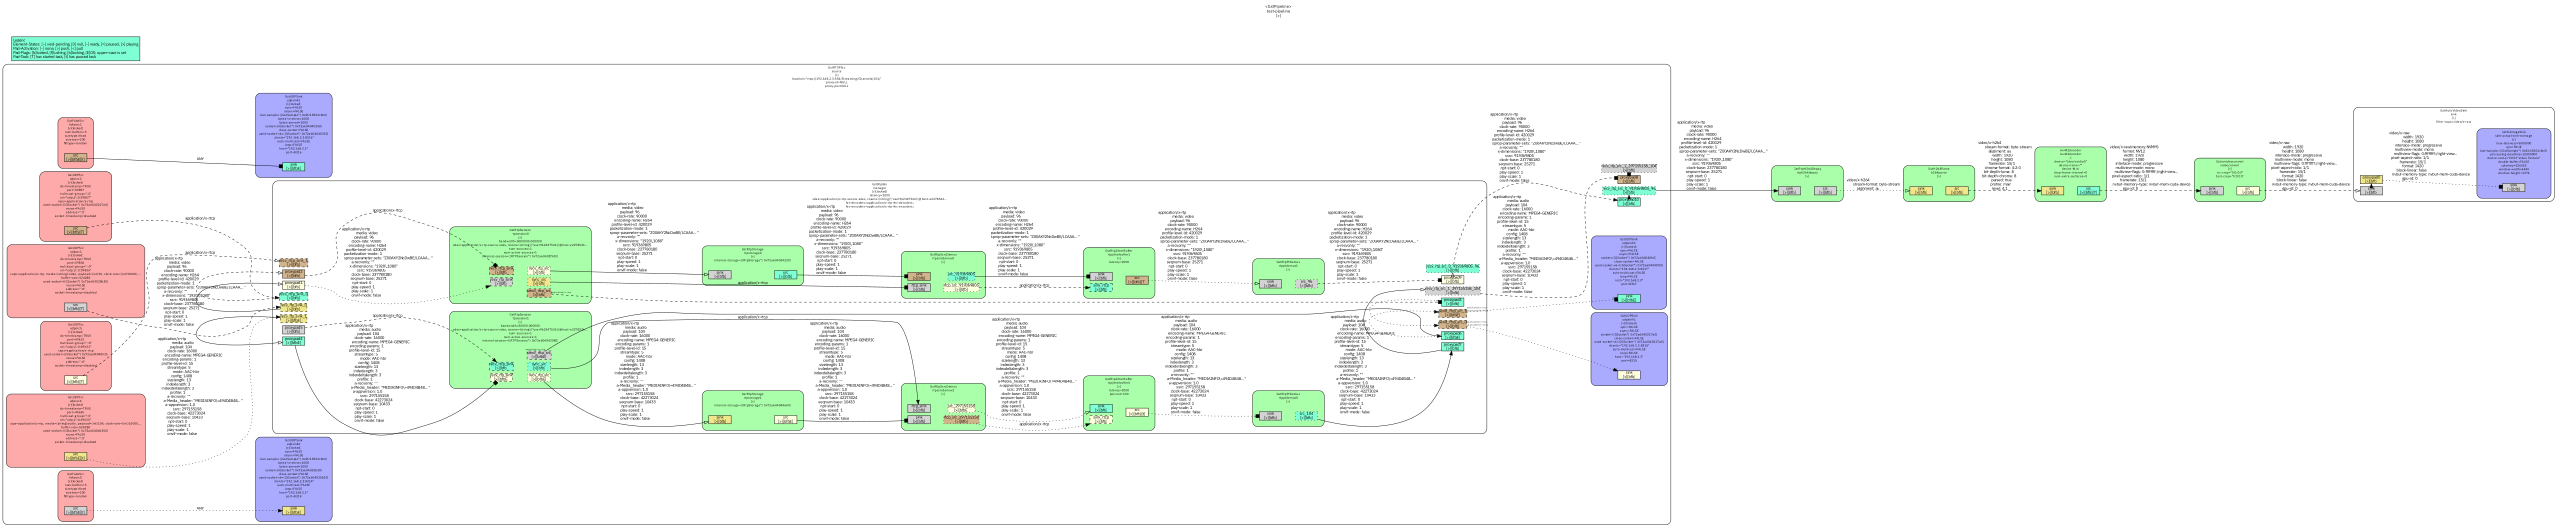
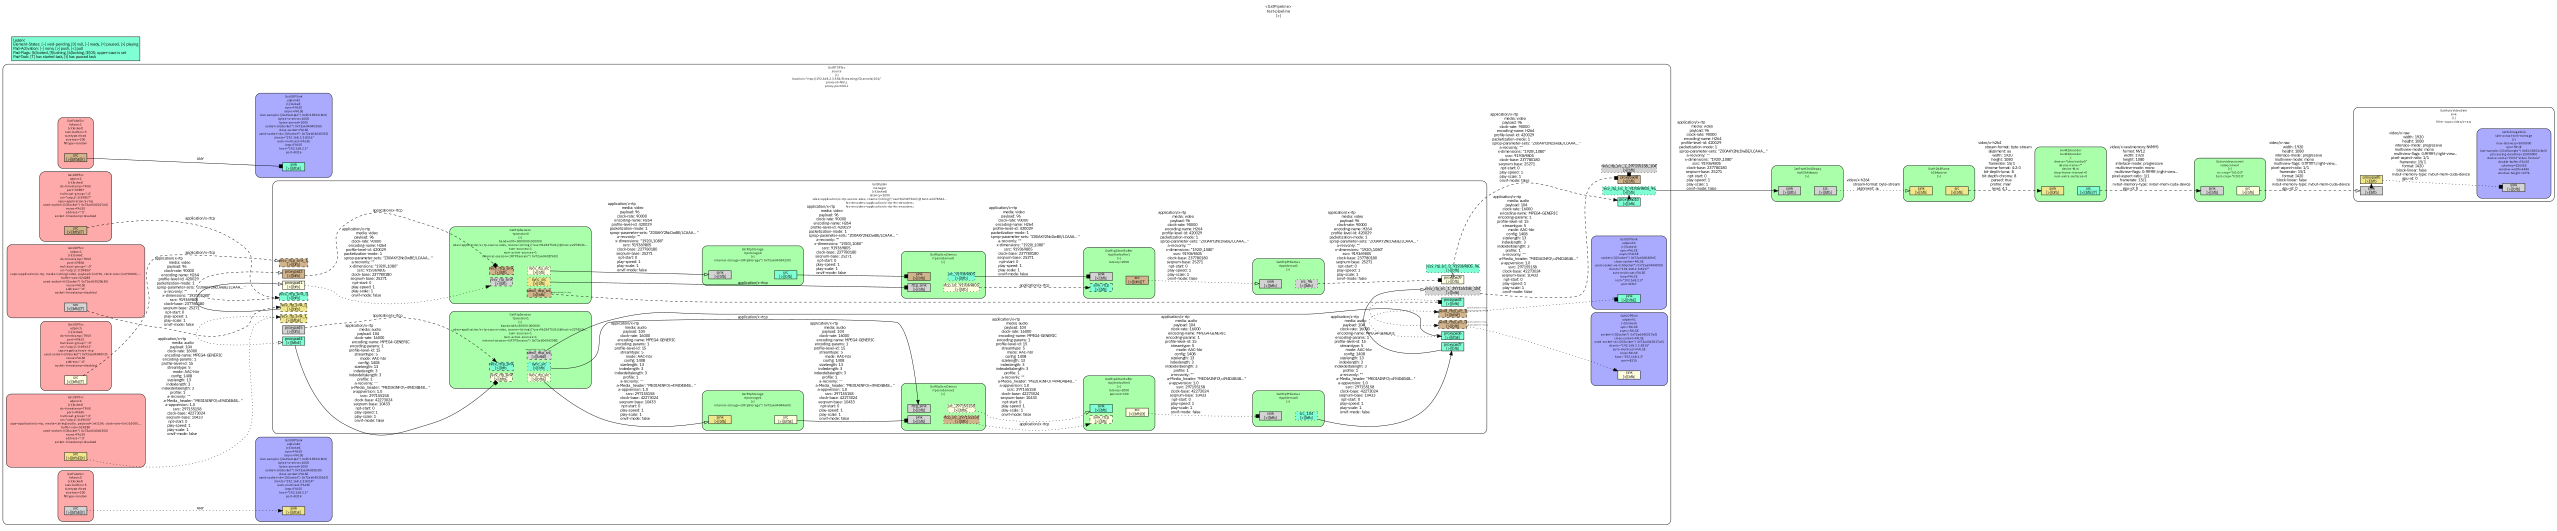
(197, 332) -> (197, 332)
